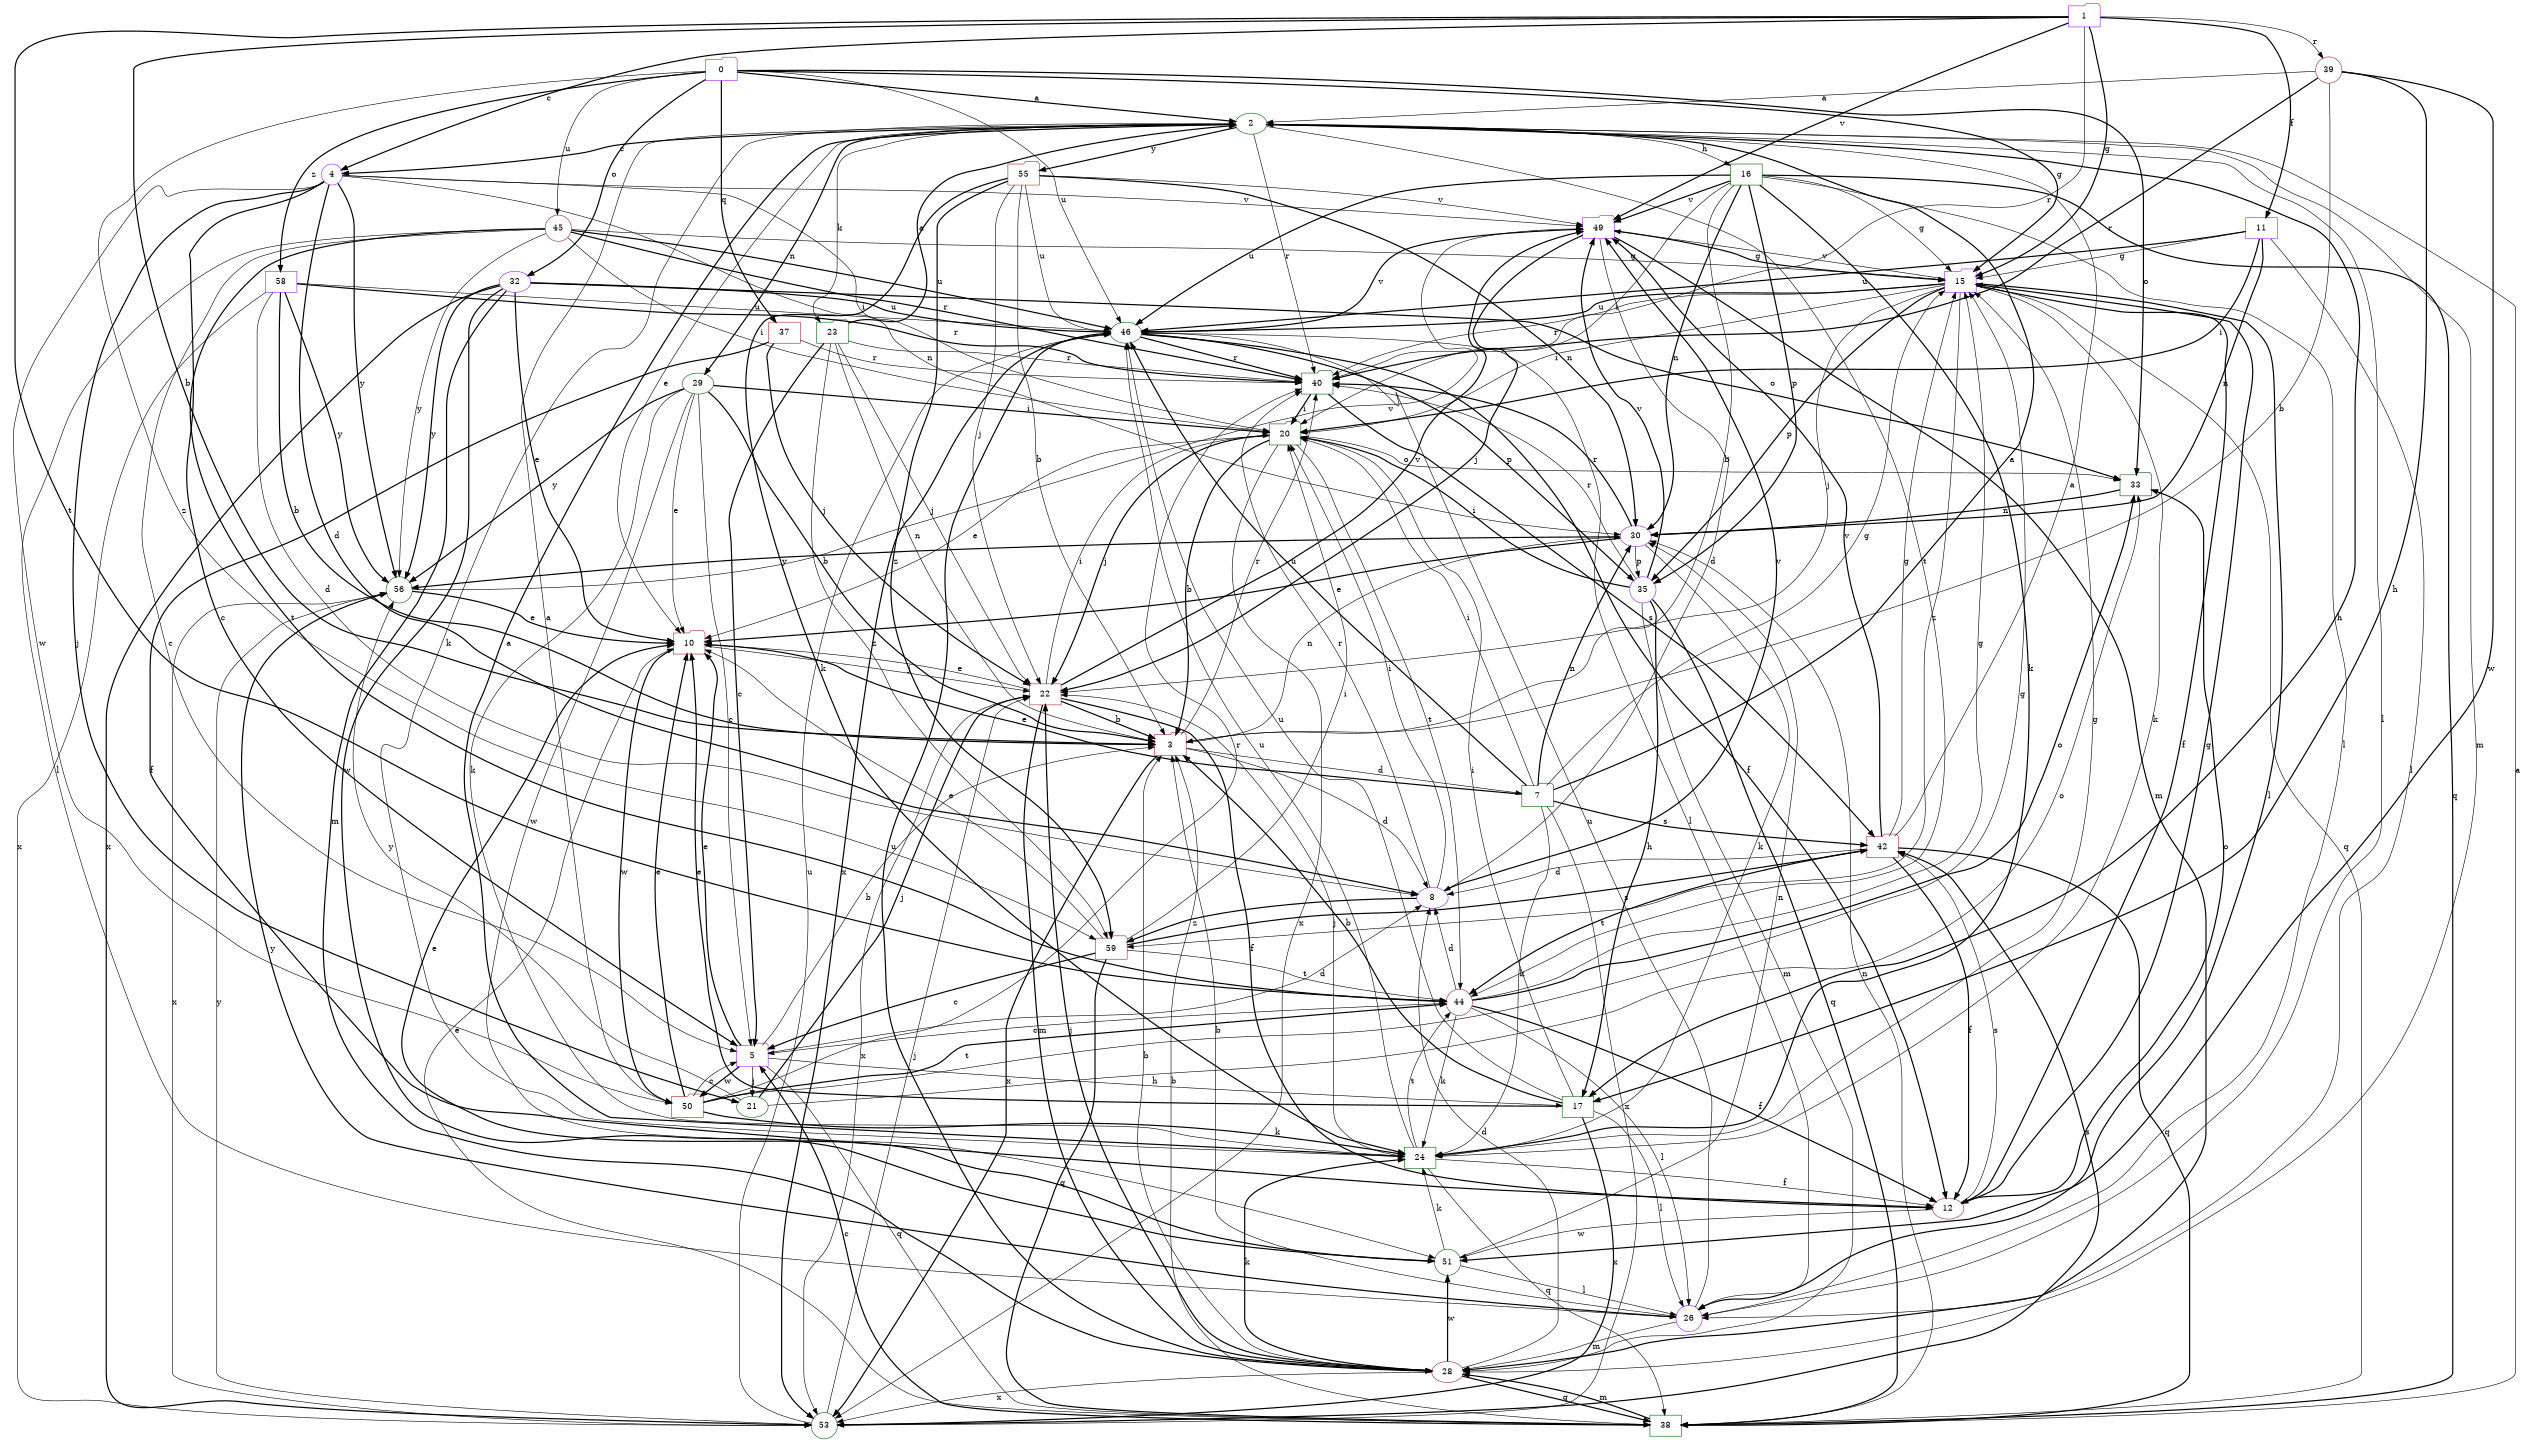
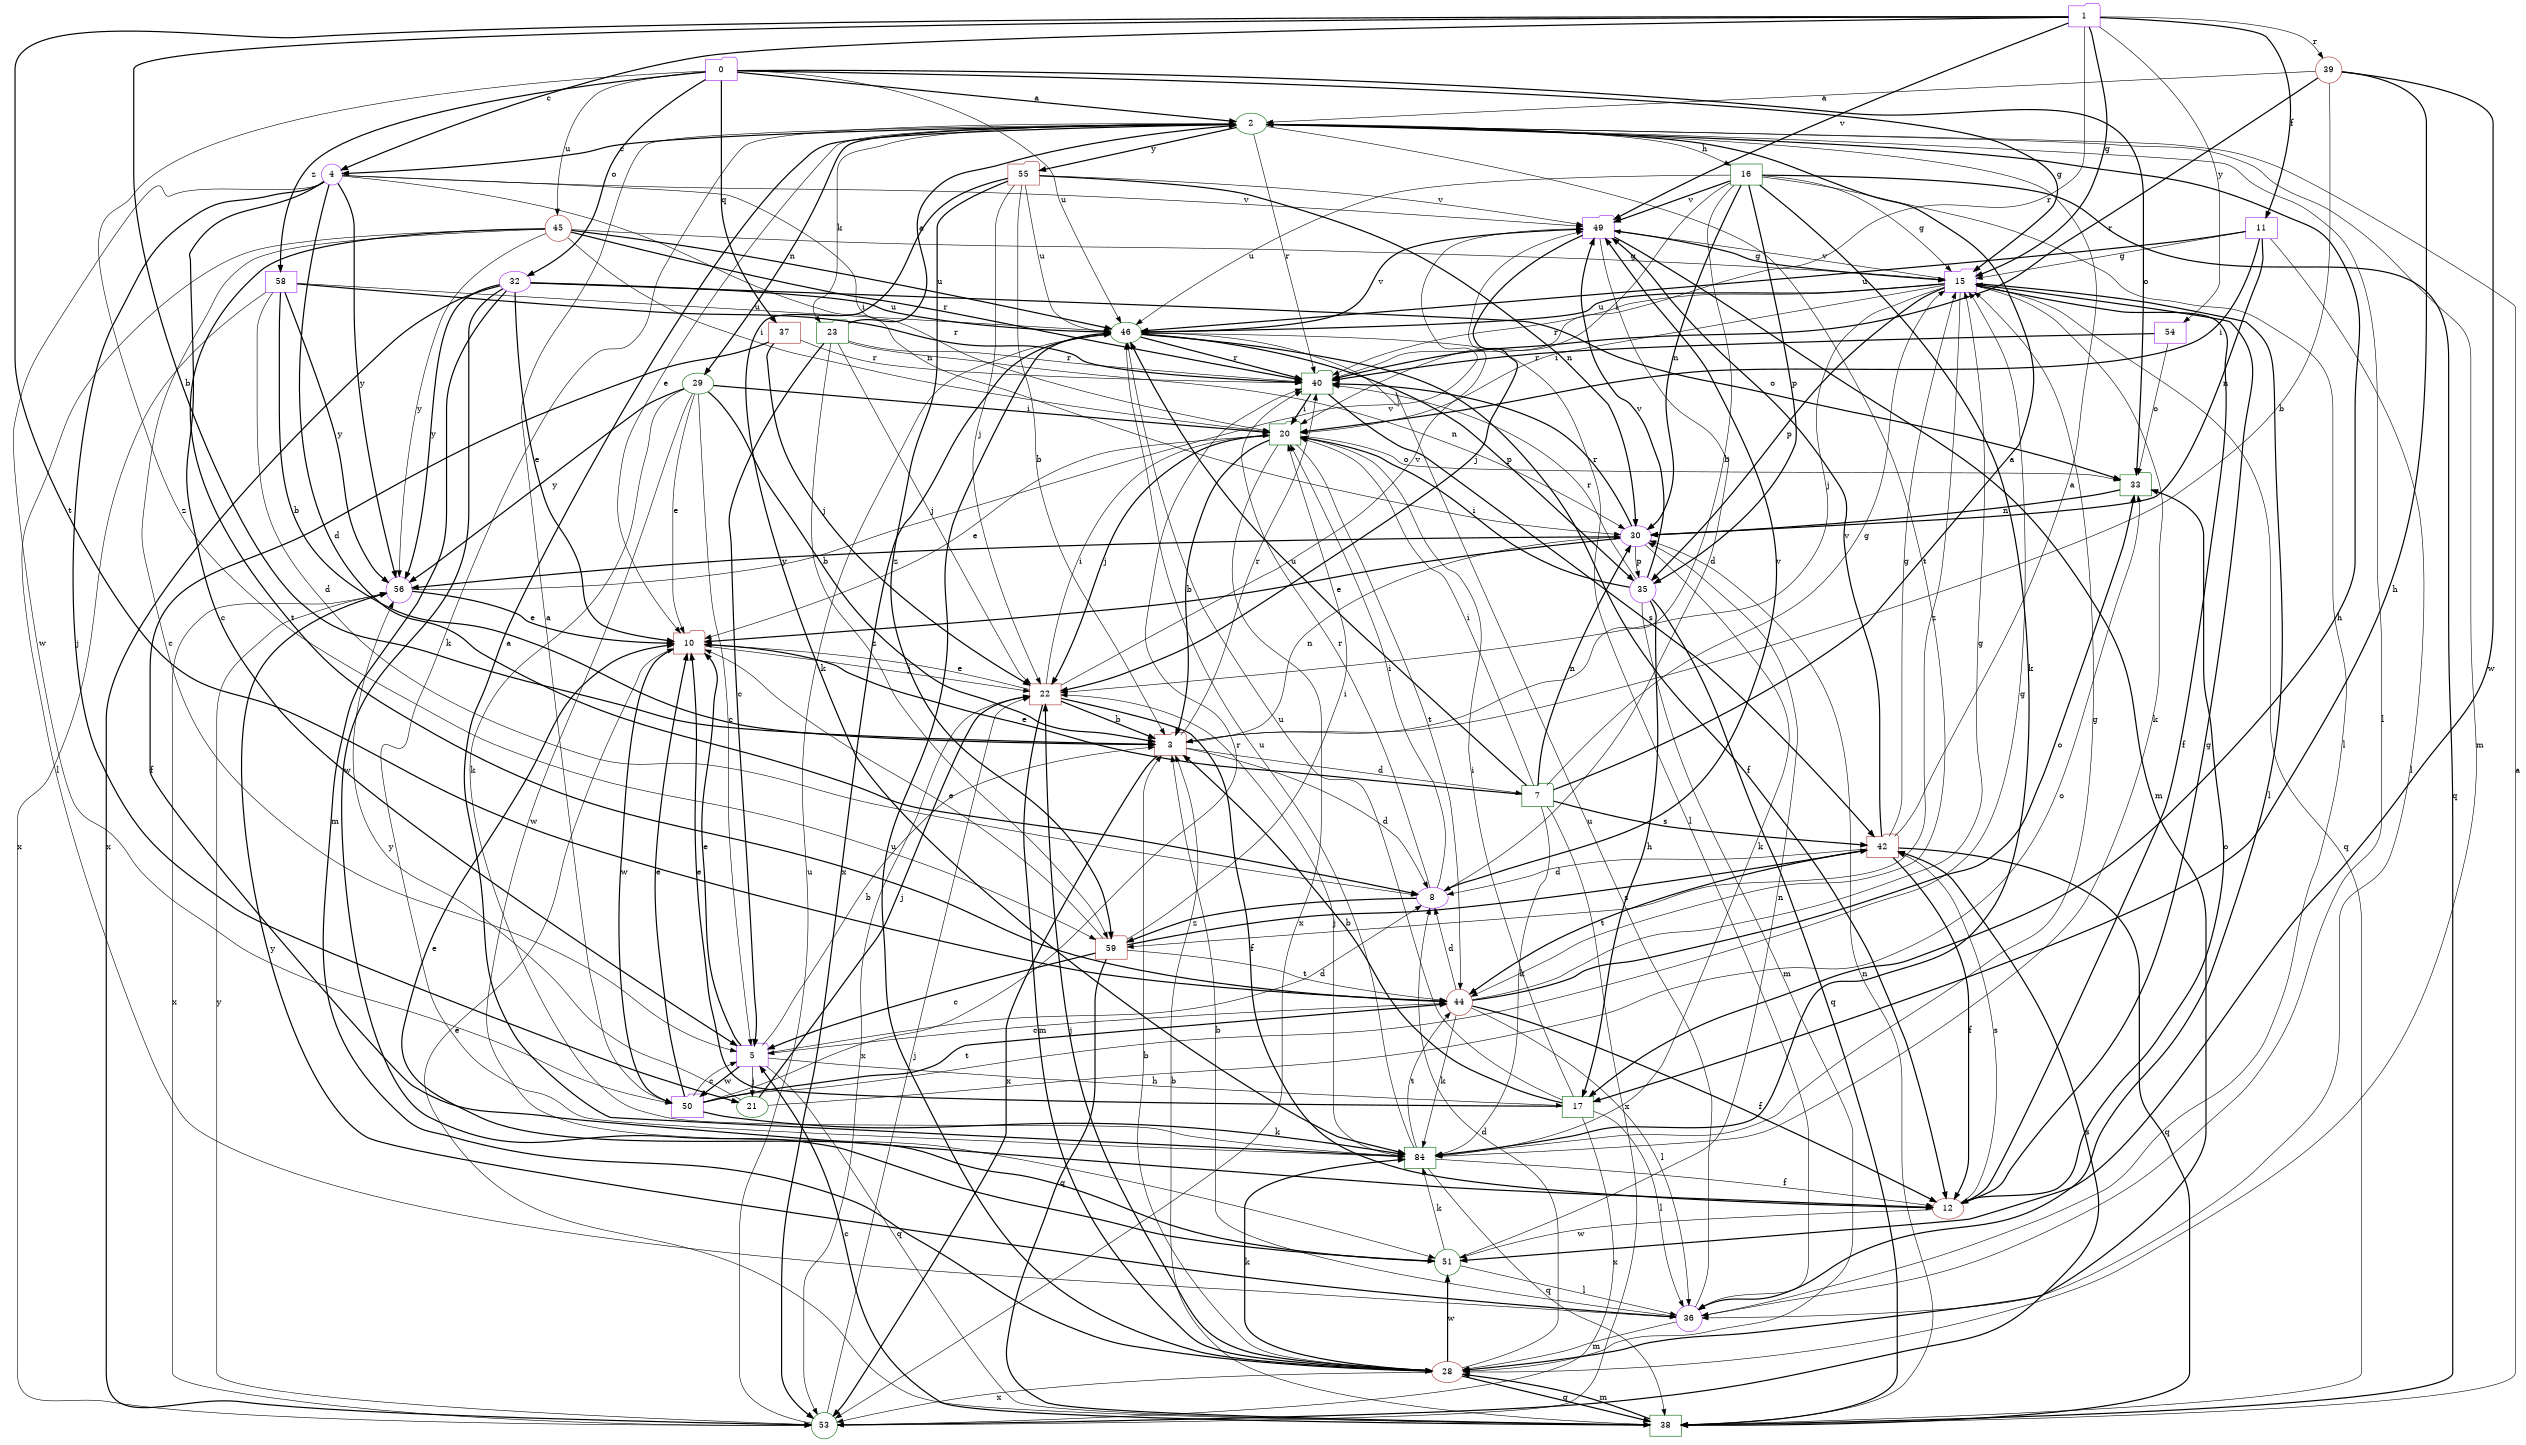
(1420, 189) -> (1420, 189)
none -> (2170, 333)
(1366, 509) -> (1366, 509)
(399, 590) -> (399, 590)
(940, 593) -> (1245, 390)
(687, 1107) -> (687, 1107)
(1420, 1158) -> (1420, 1158)
(1689, 1319) -> (1689, 1319)
(1340, 1402) -> (1340, 1402)
